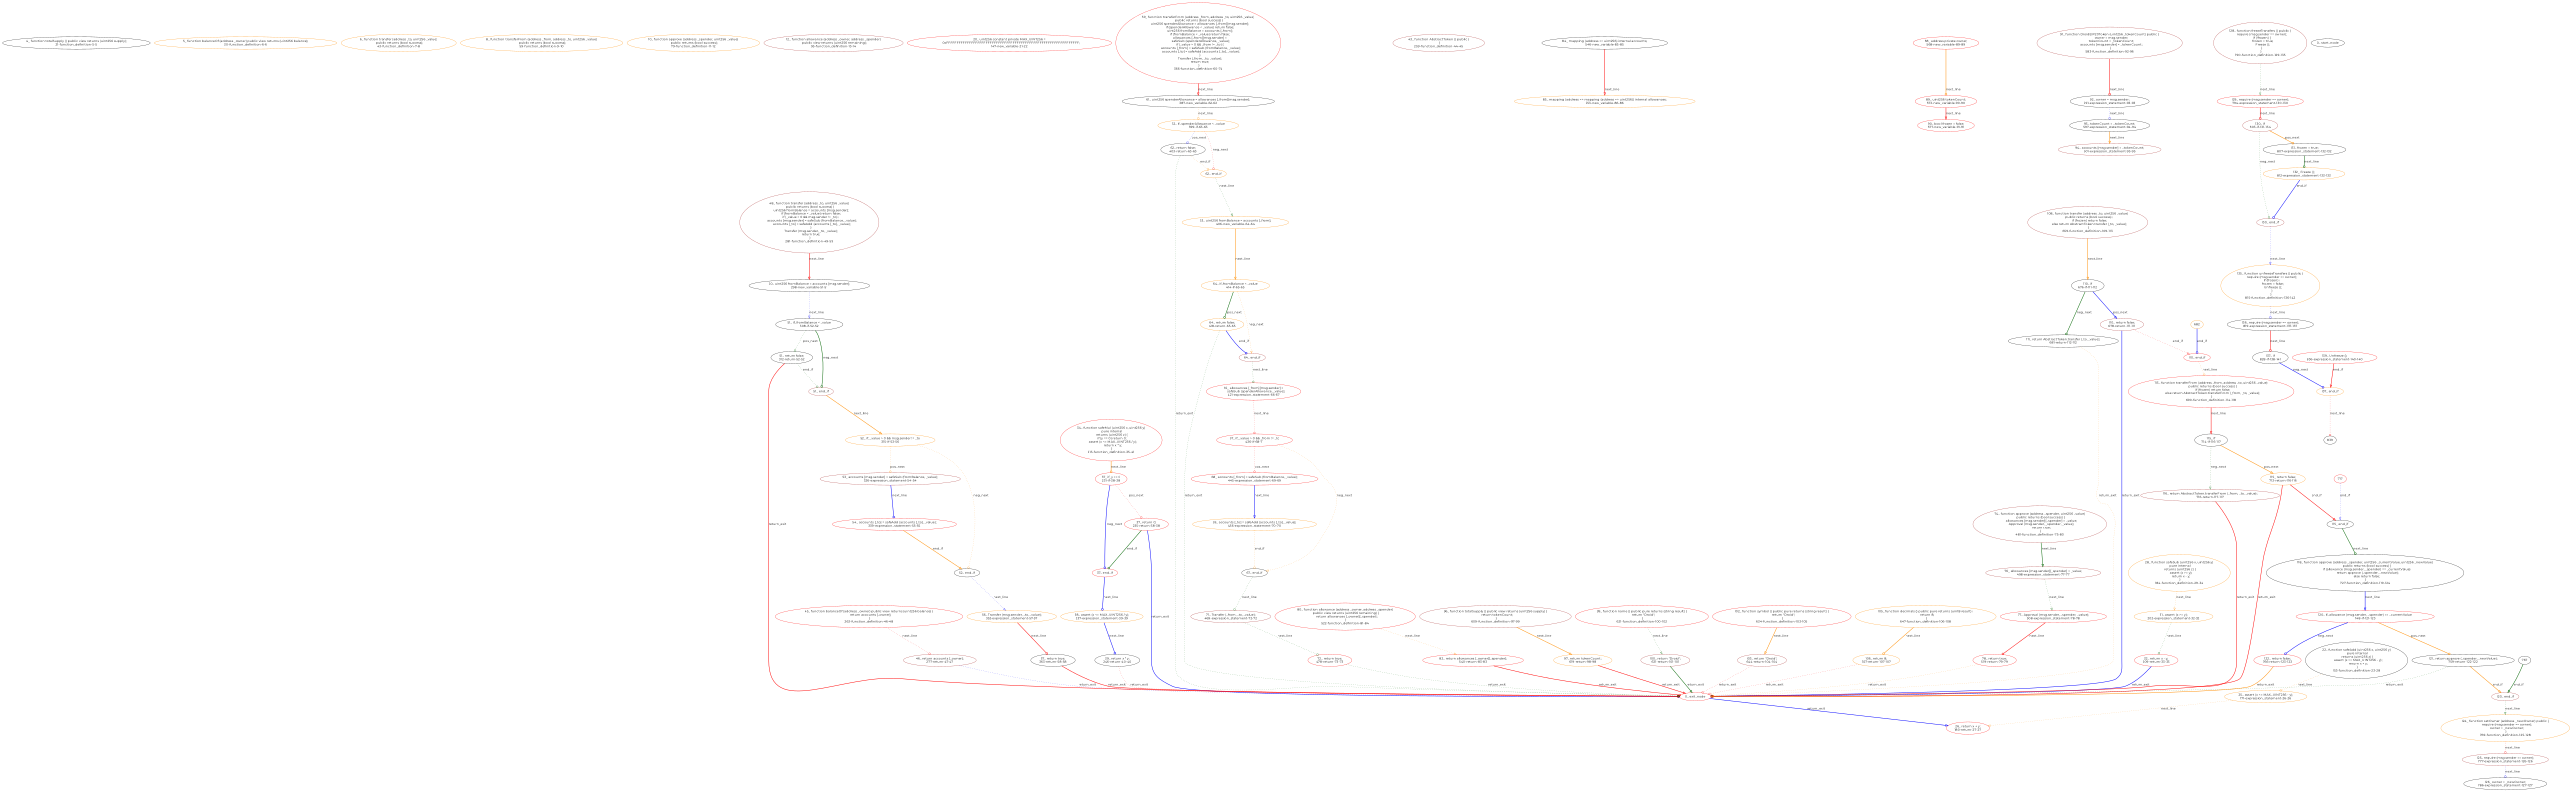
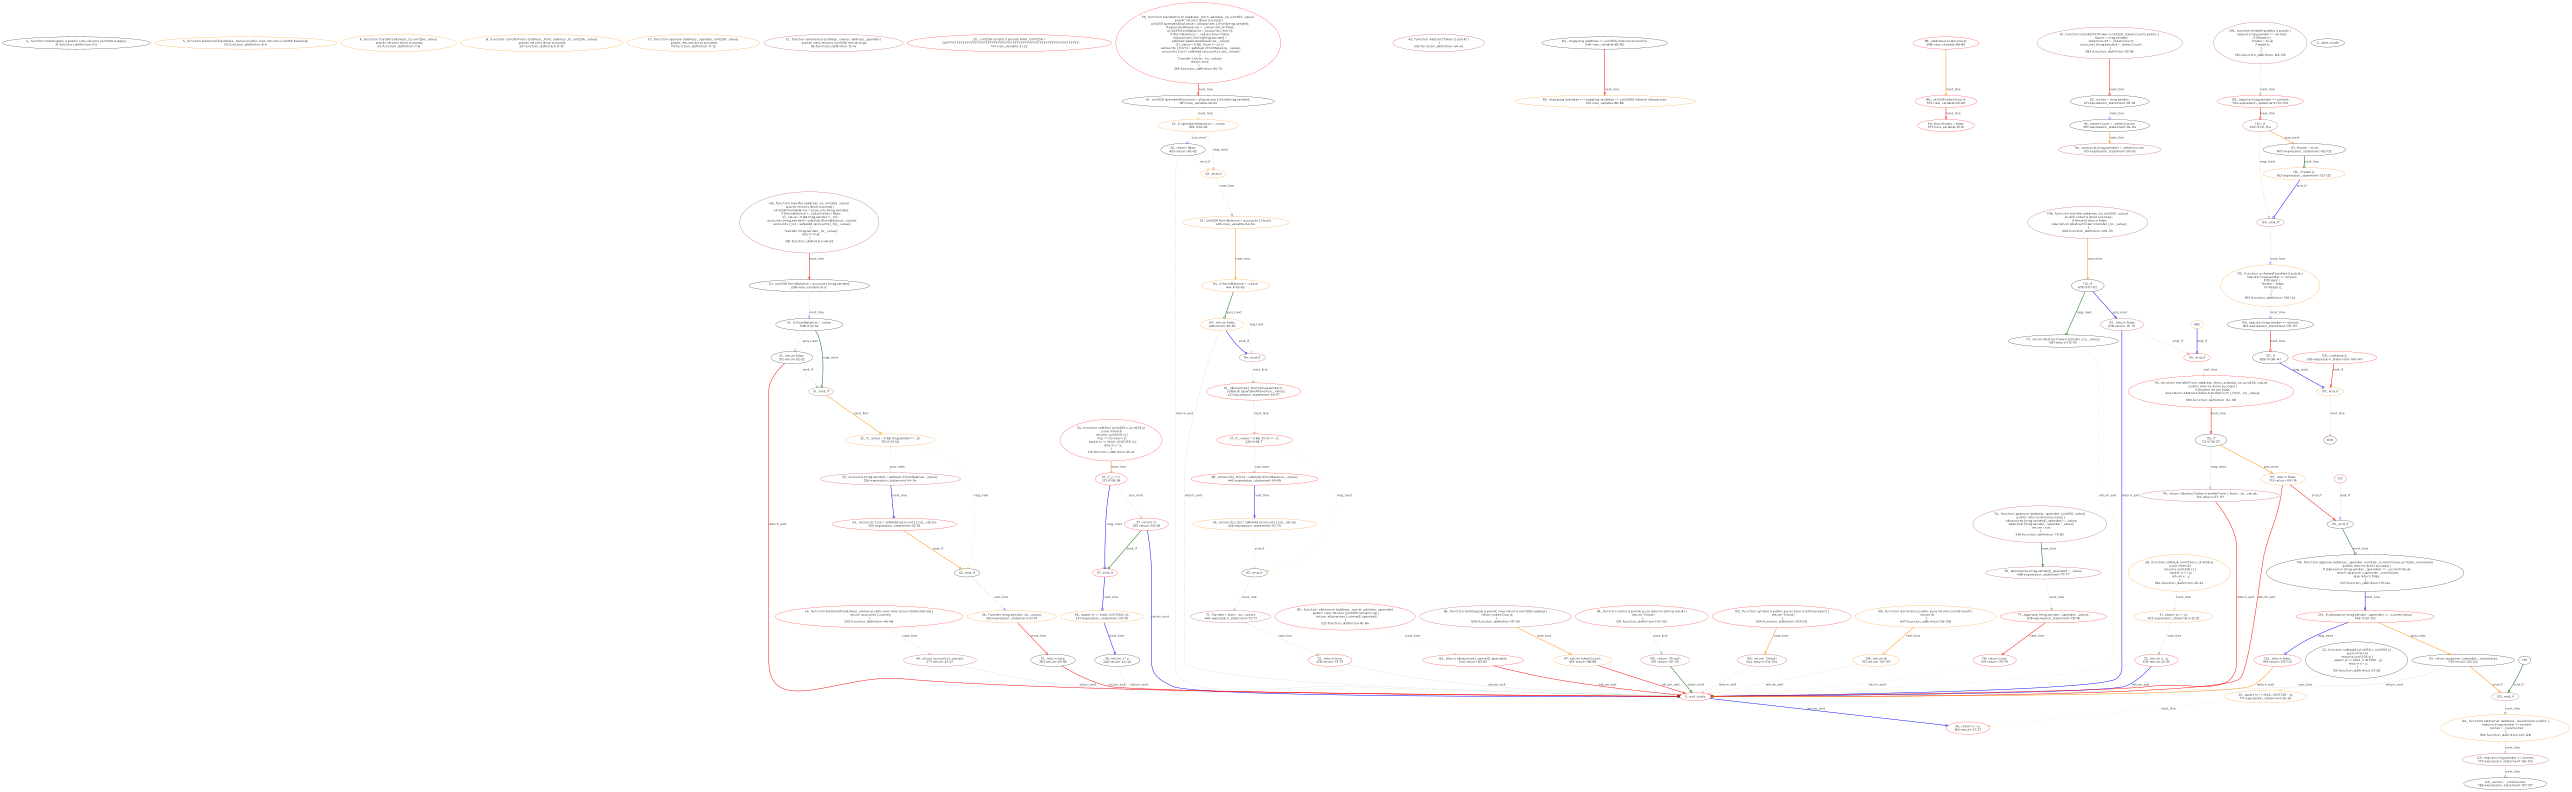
(2304, 150) -> (2304, 150)
(2211, 440) -> (2211, 440)
